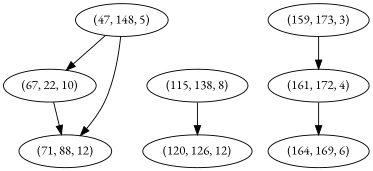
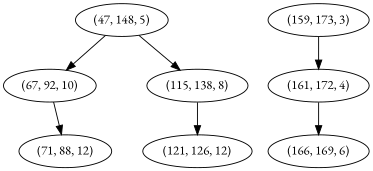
(111, 85) -> (156, 50)
(50, 86) -> (50, 86)
(197, 151) -> (197, 151)
(319, 151) -> (319, 151)
